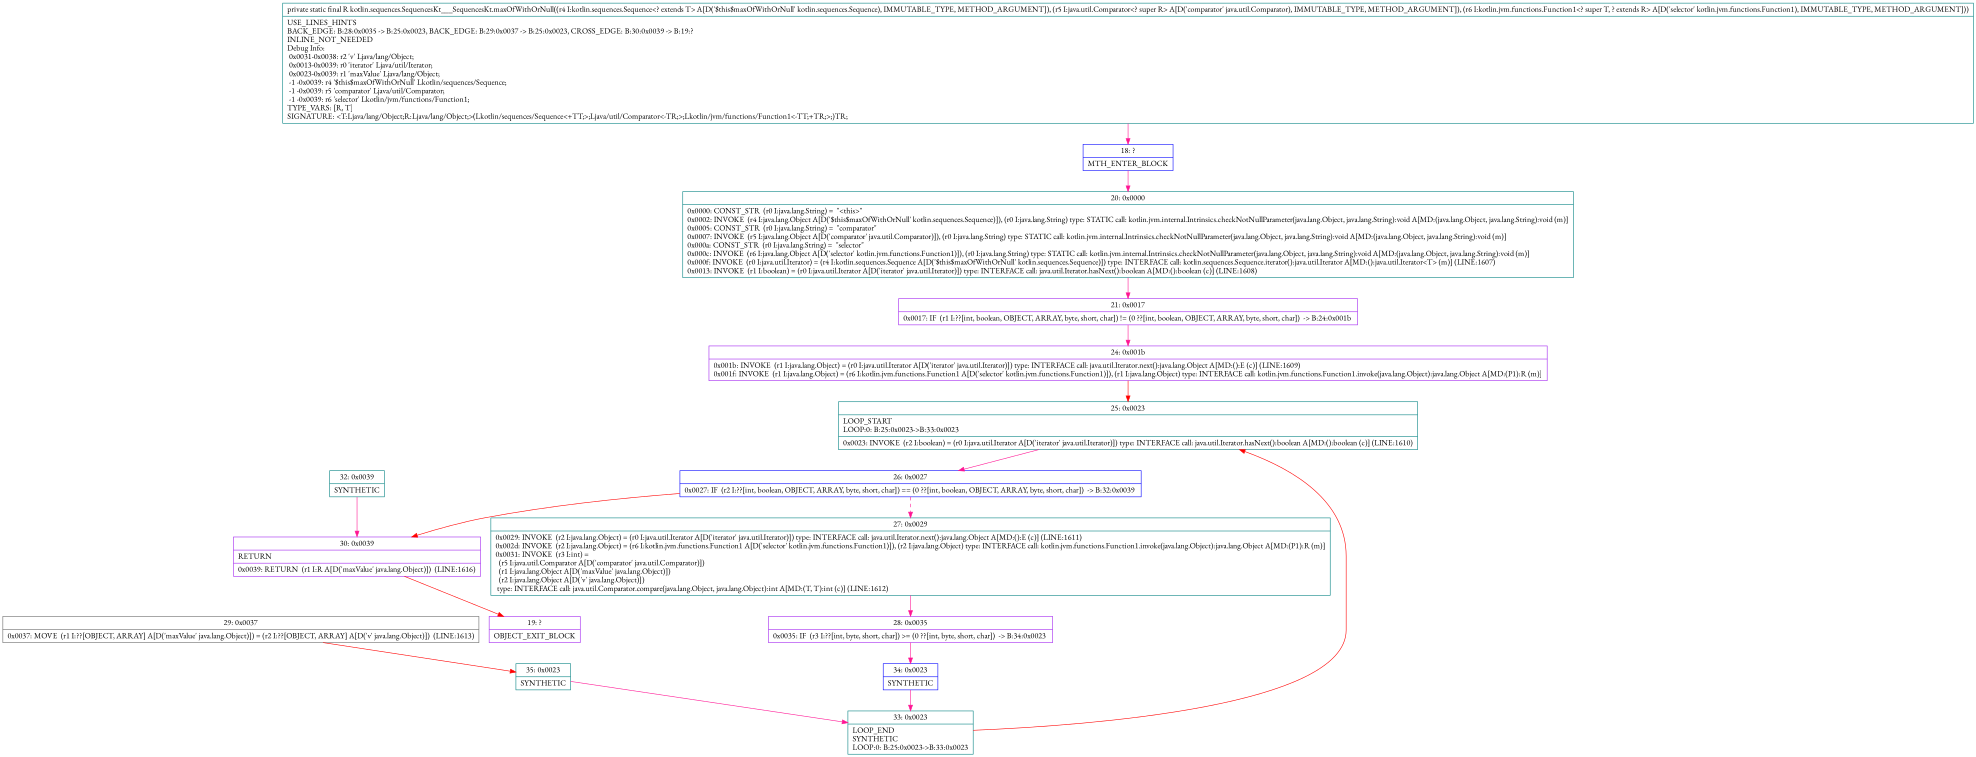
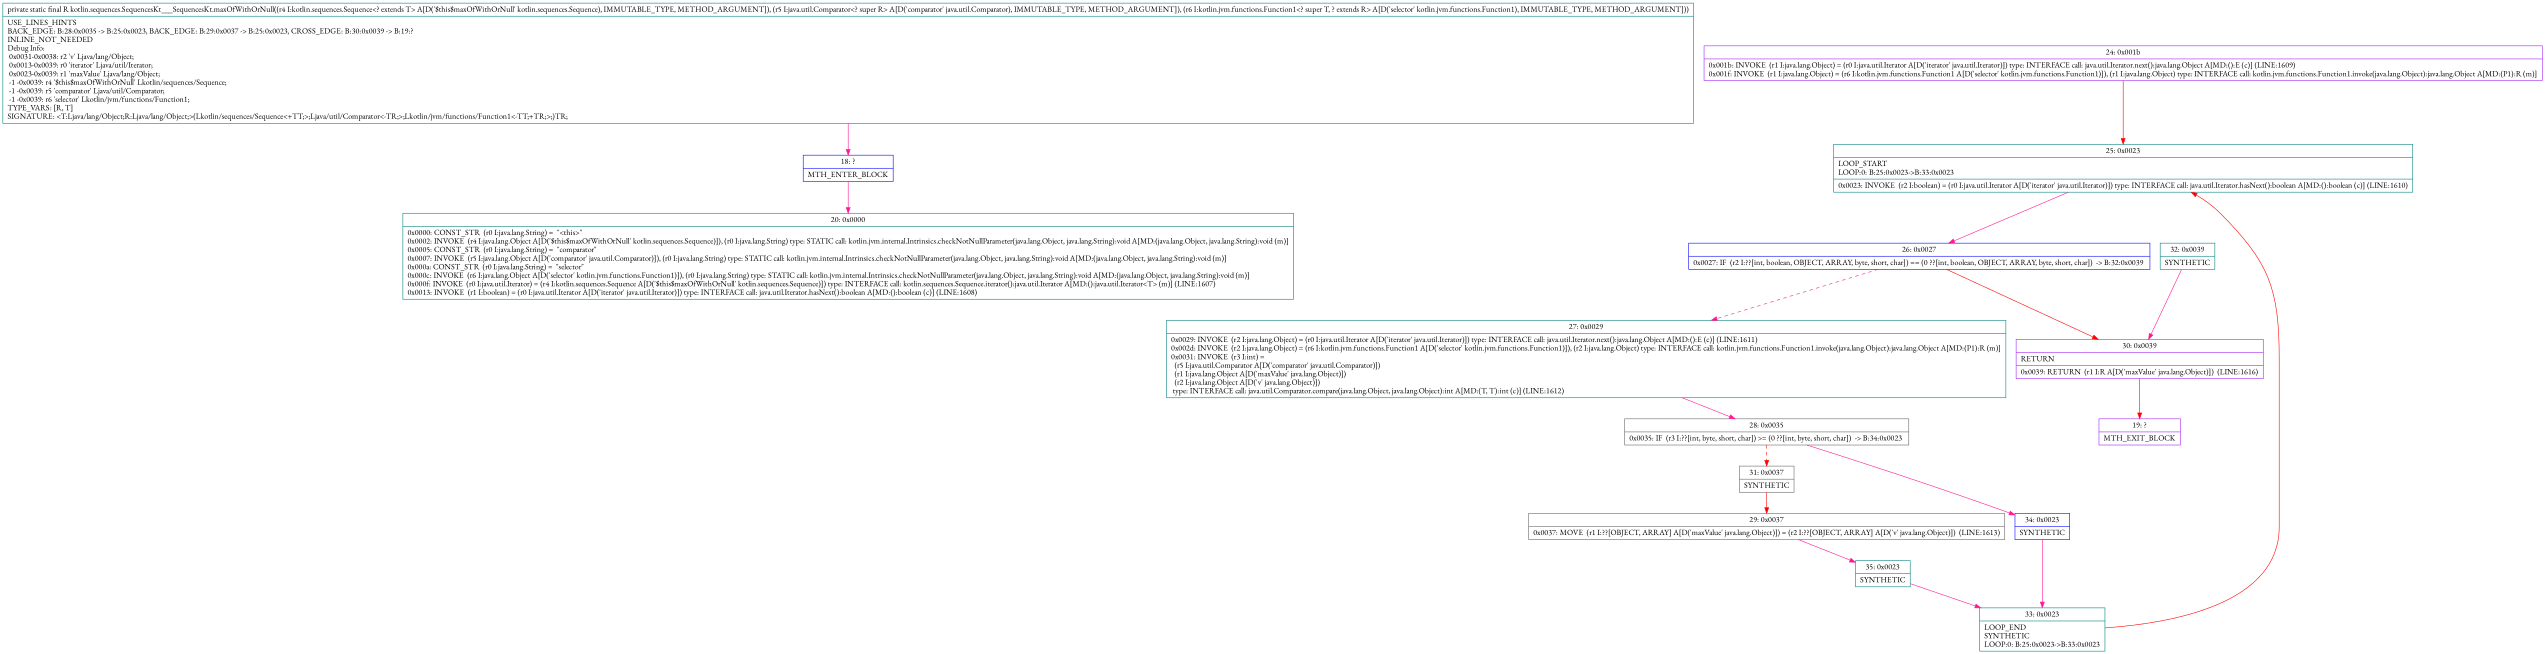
(1128, 312) -> none
none -> (1767, 479)
(911, 630) -> (1767, 432)
(535, 636) -> (2140, 438)
(417, 657) -> (1824, 550)
